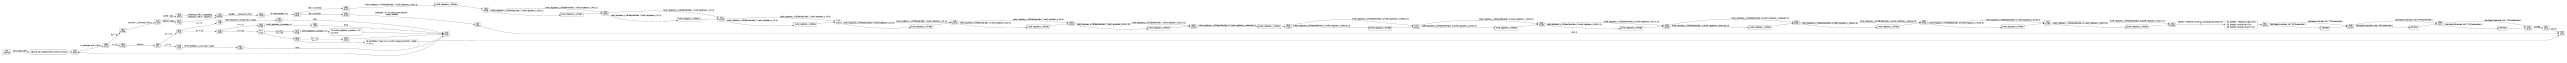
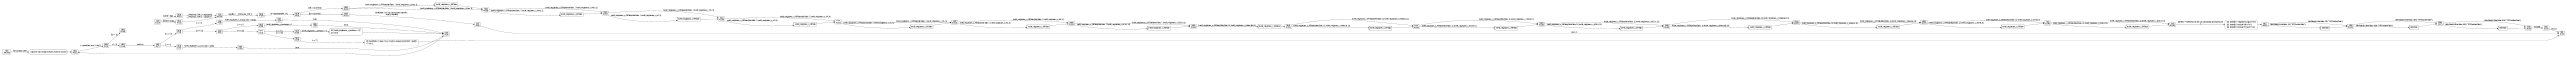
none -> (415, 9)
(140, 27) -> none
(346, 39) -> none
